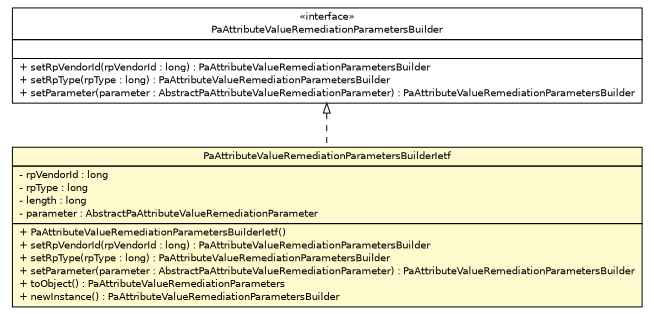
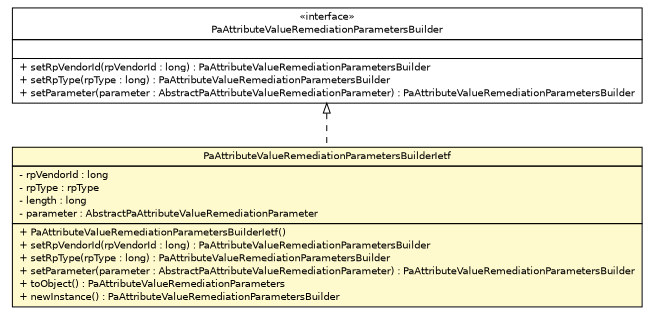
(54, 188) -> (60, 188)
